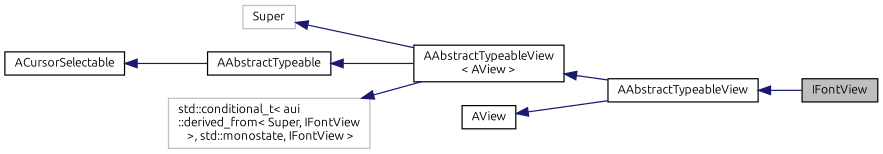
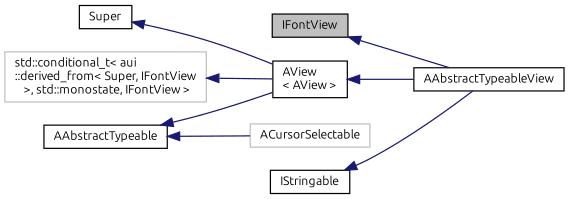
(269, 17) -> (106, 17)
(65, 63) -> (310, 136)
(172, 63) -> (215, 136)
(489, 63) -> (310, 79)
(786, 90) -> (405, 54)
(489, 117) -> (310, 182)
